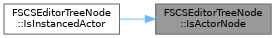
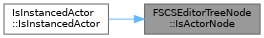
(62, 19) -> (56, 19)
